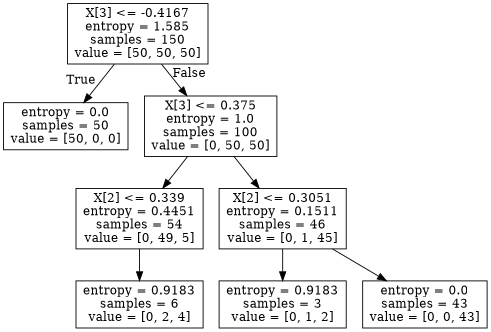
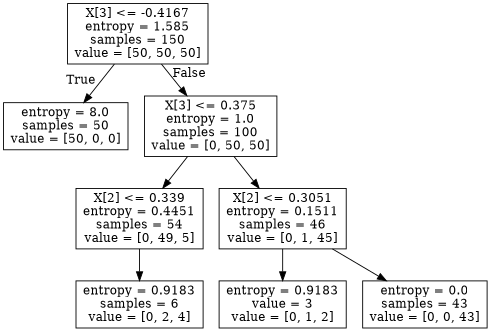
(66, 126) -> (66, 126)
(283, 304) -> (283, 304)
